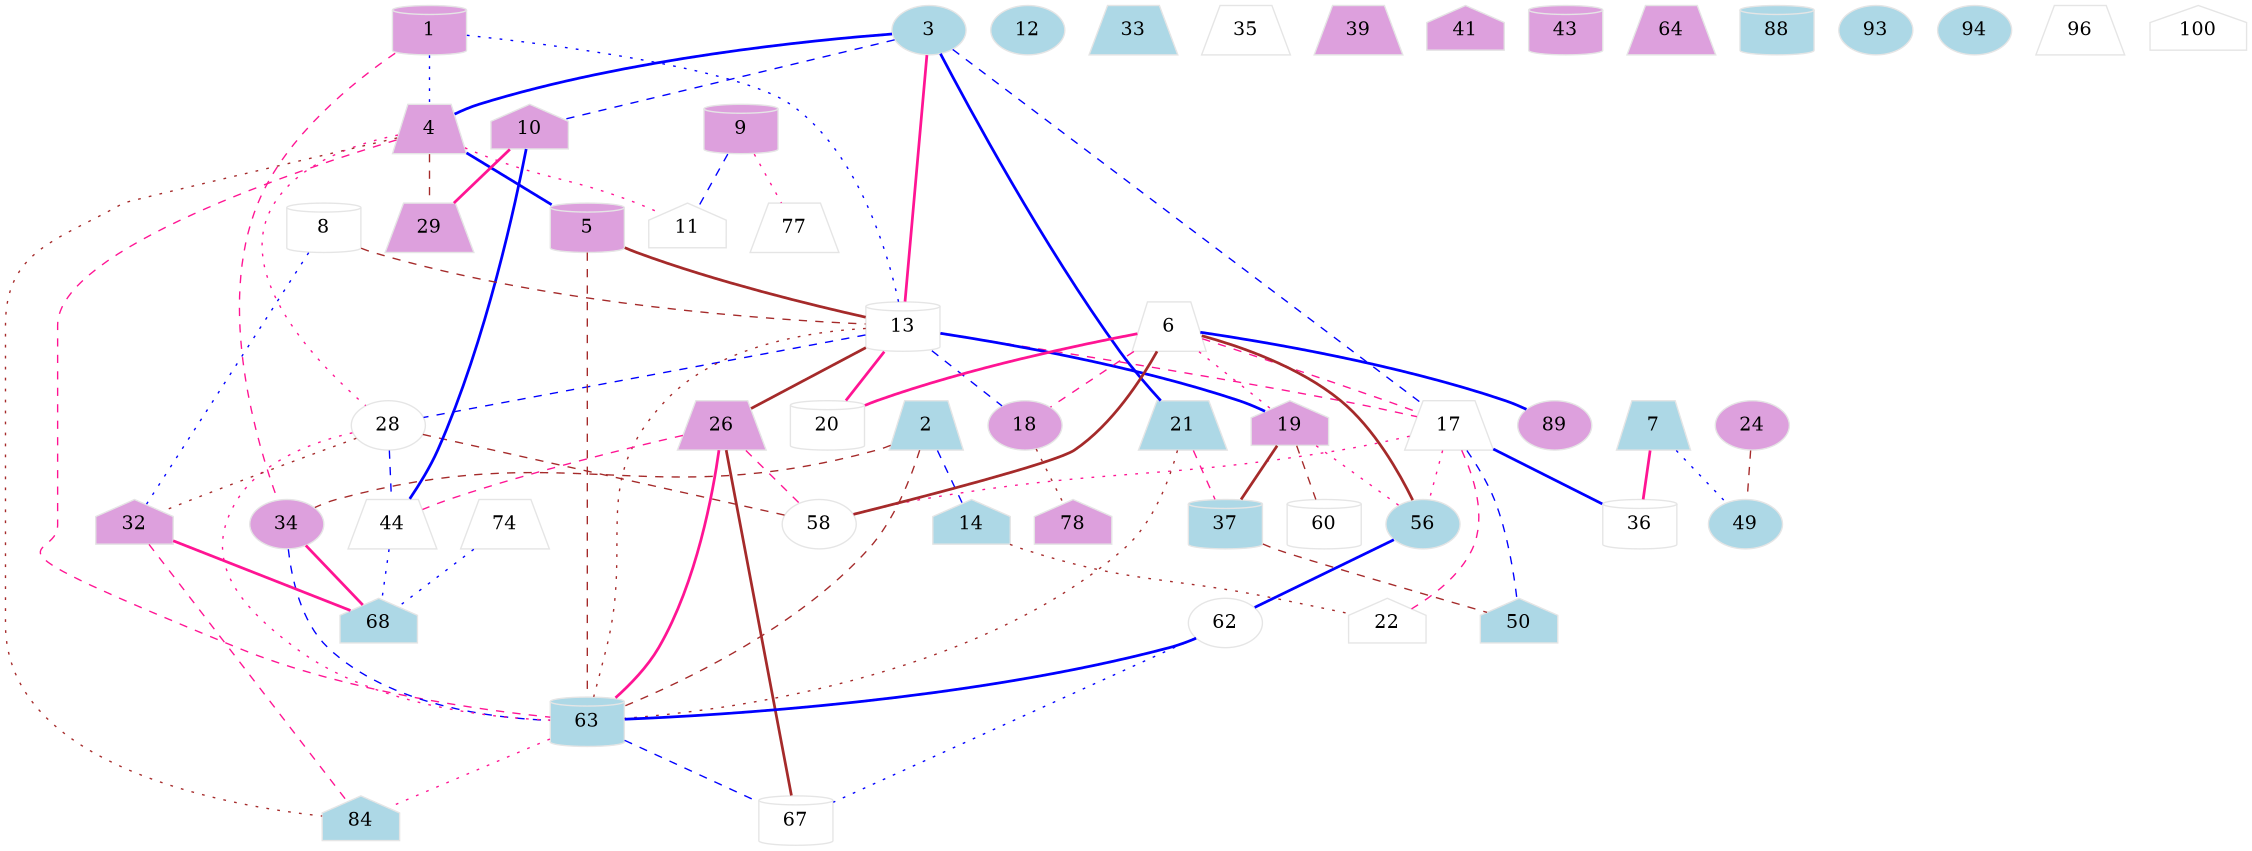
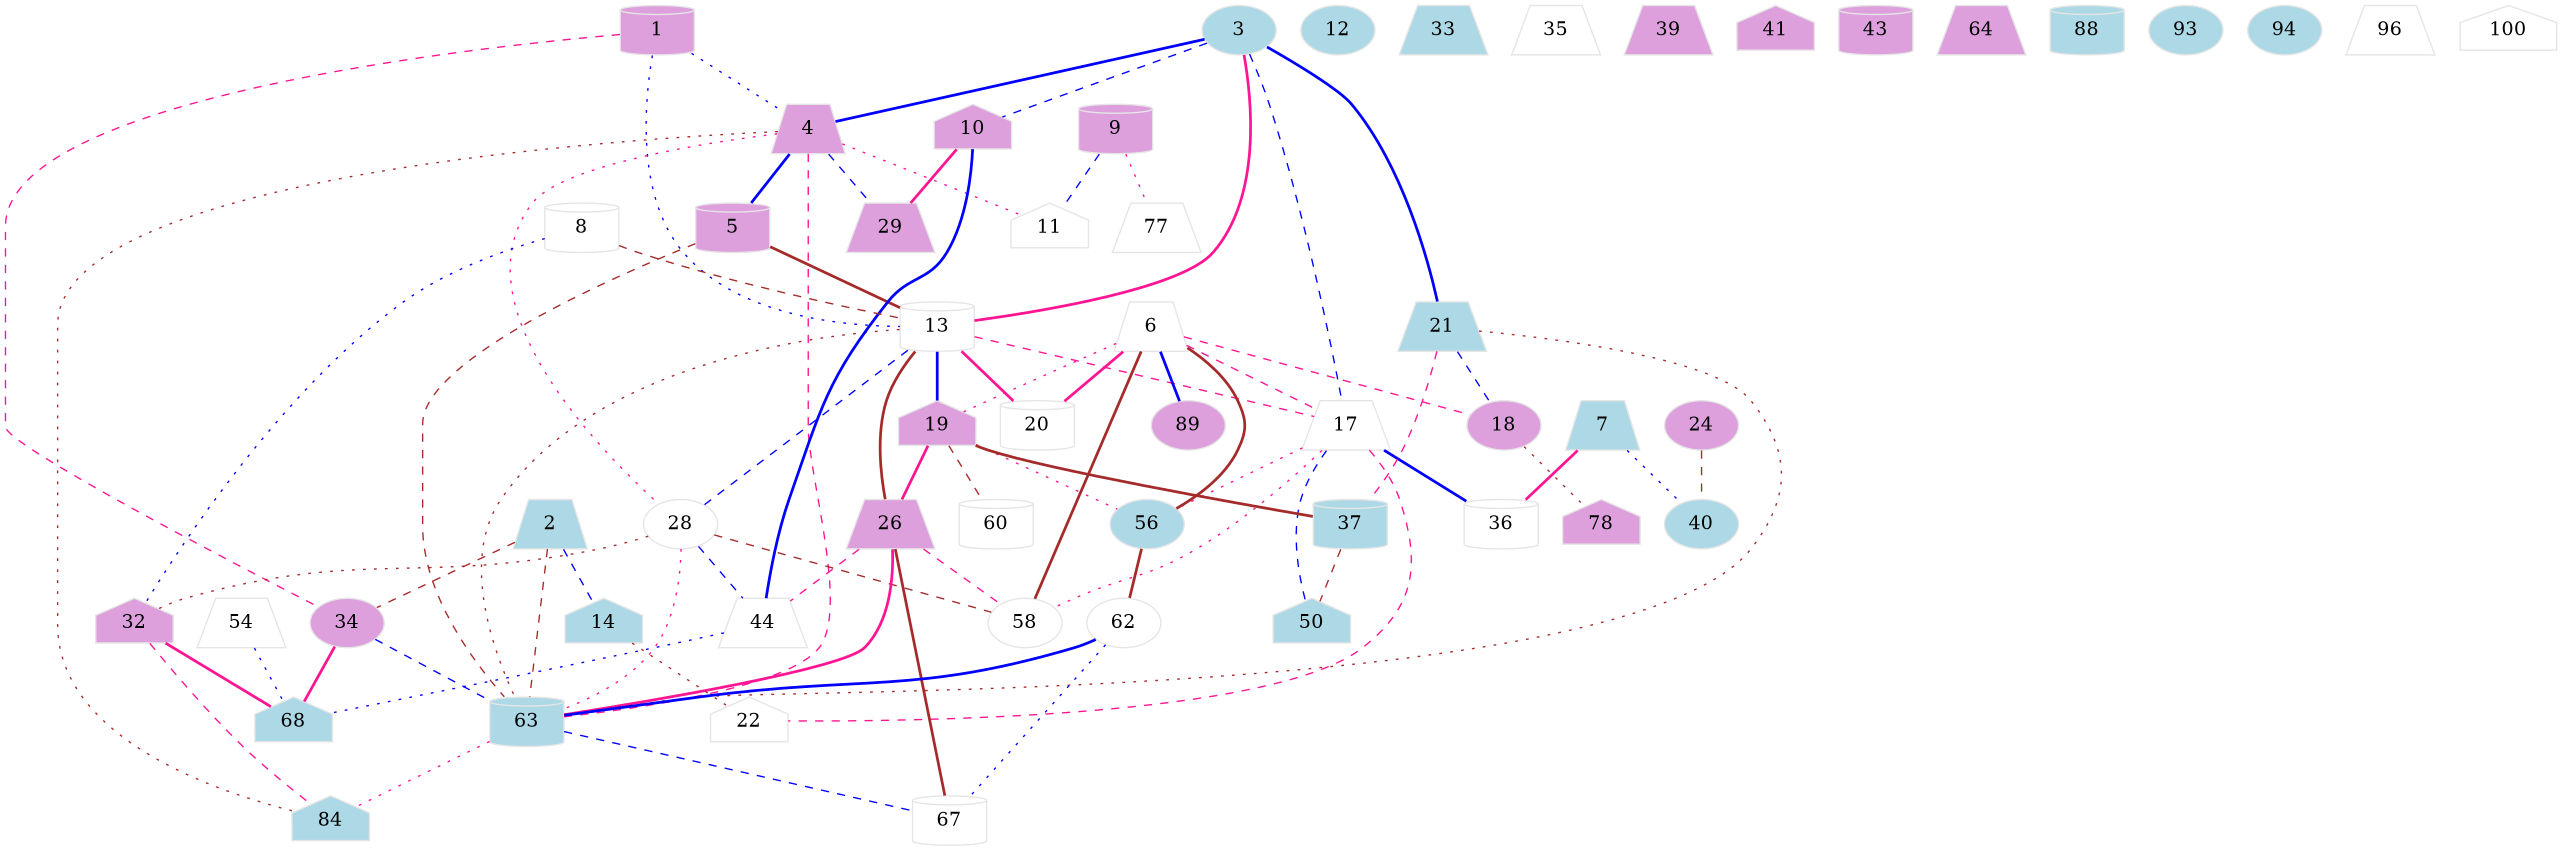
(430, 179) -> (850, 179)
(970, 381) -> (1474, 377)
none -> (915, 473)
(505, 524) -> (242, 623)
(1745, 524) -> (1702, 524)
(1324, 574) -> (1137, 566)
